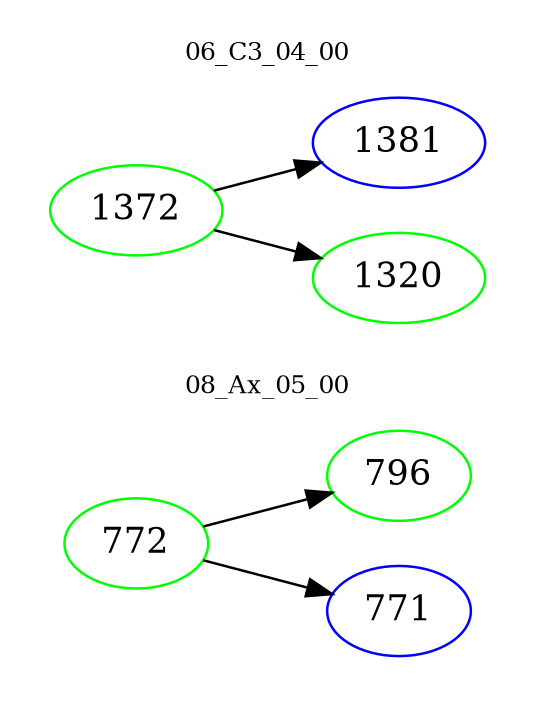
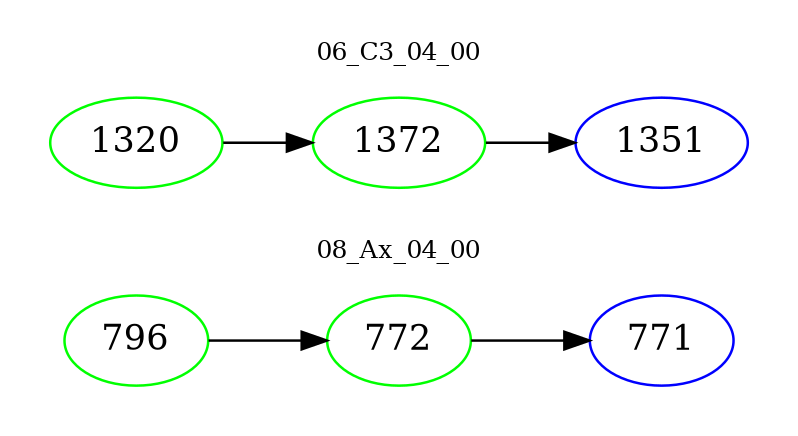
(399, 143) -> (662, 143)
(255, 241) -> (255, 143)
(268, 387) -> (399, 252)
(255, 513) -> (255, 341)
